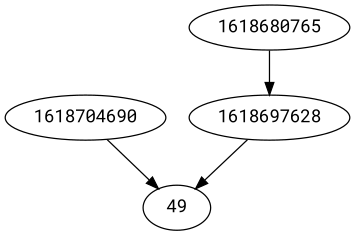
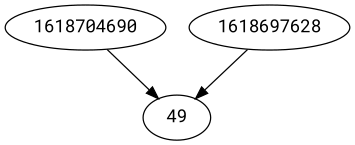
(269, 28) -> none
